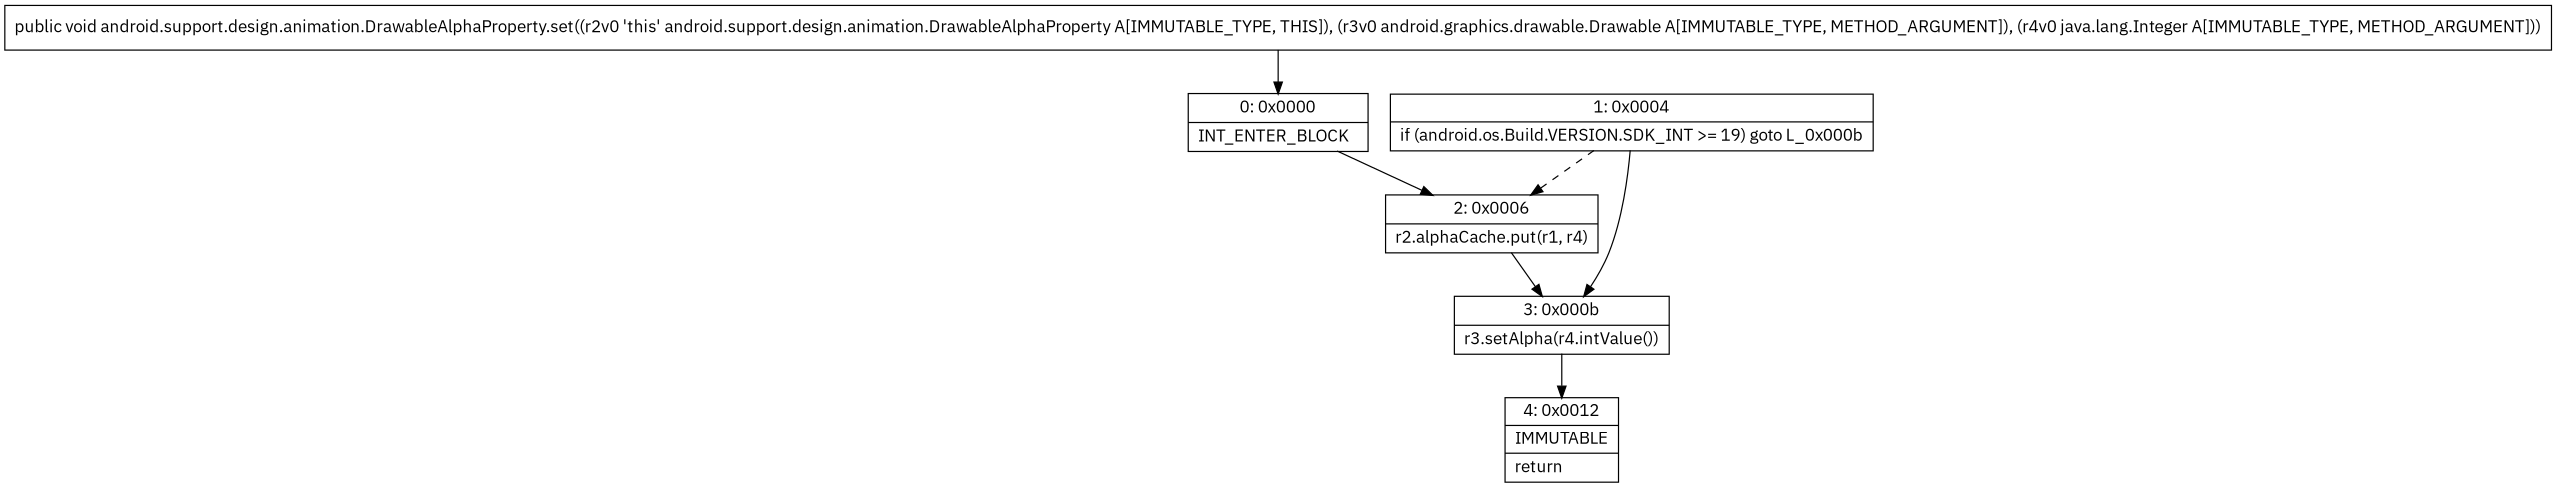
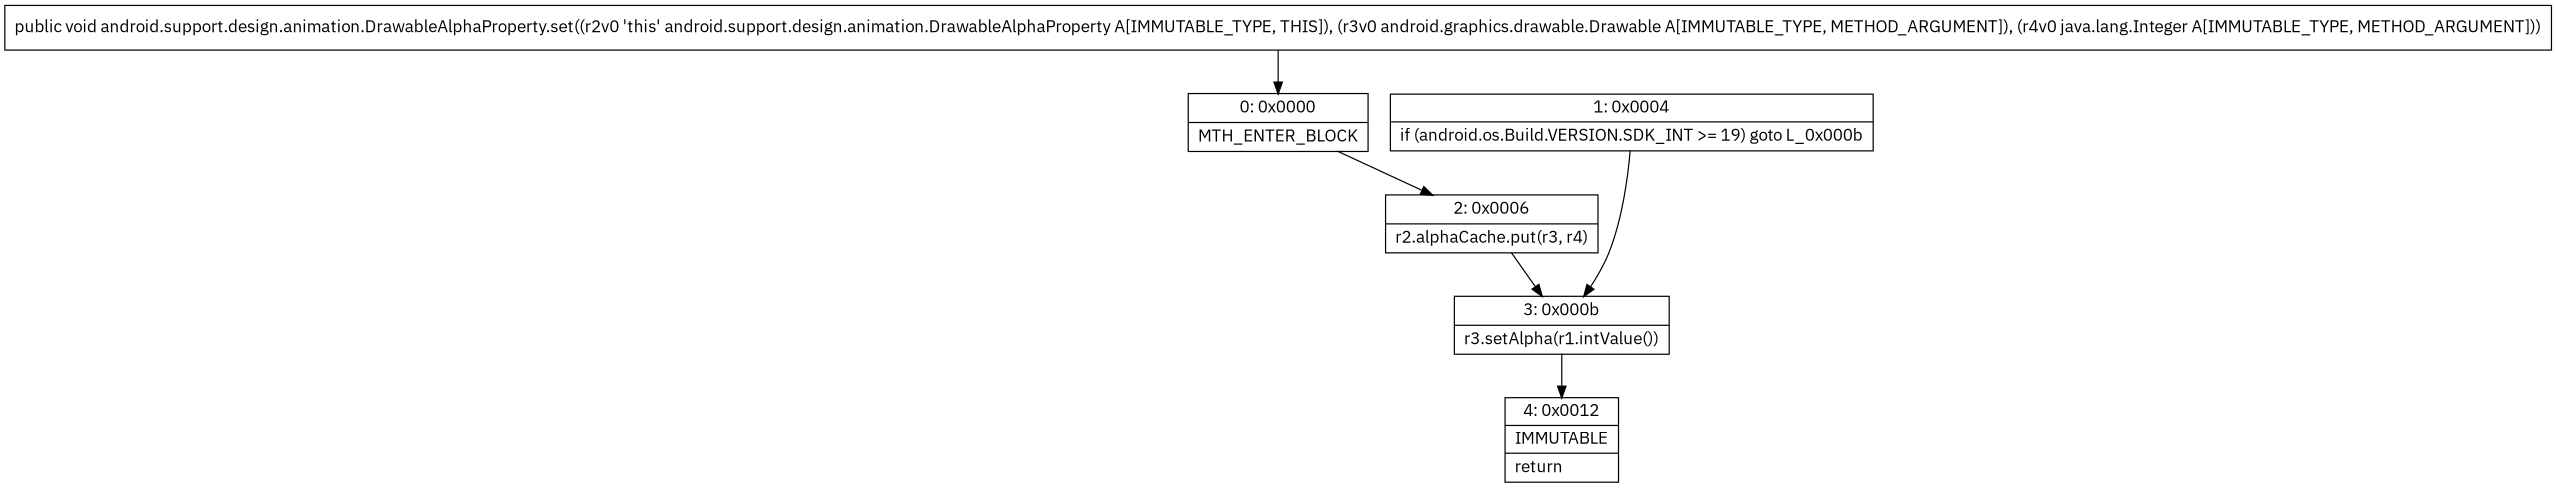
(1274, 136) -> (1278, 136)
(1567, 169) -> none
(1492, 238) -> (1492, 238)
(1562, 339) -> (1562, 339)
